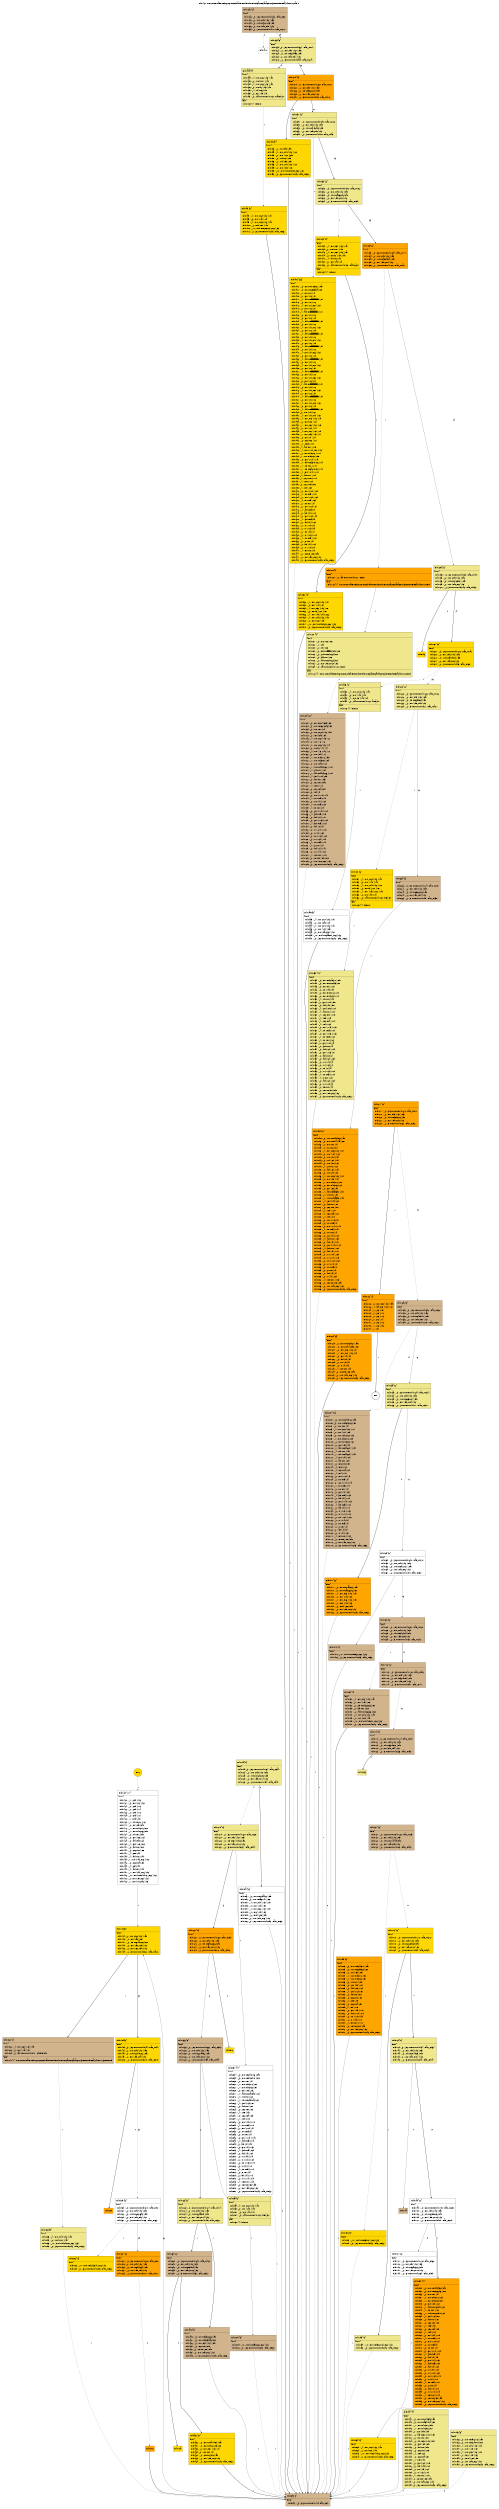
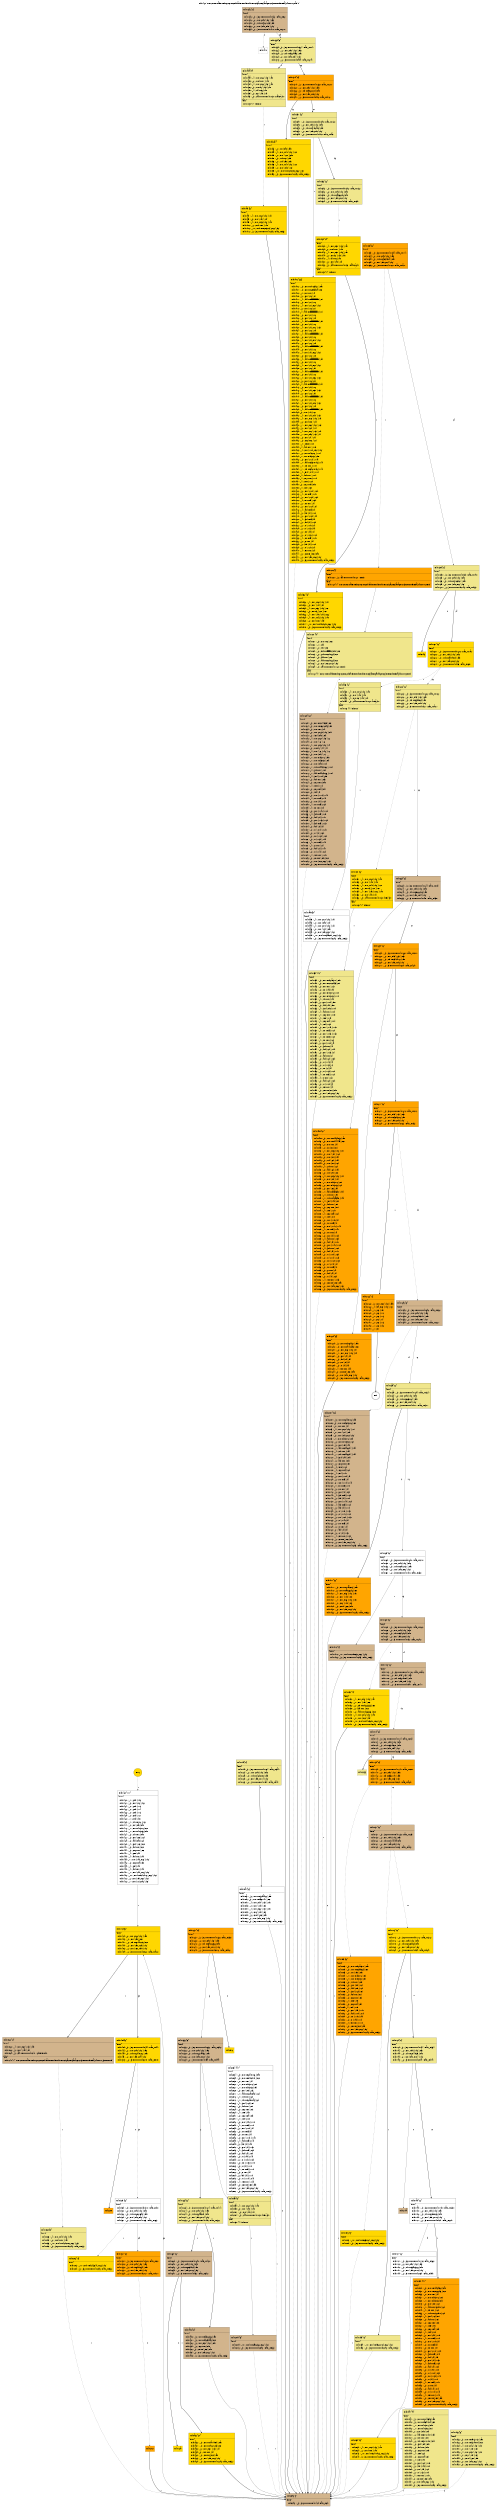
(362, 223) -> none
none -> (396, 956)
(366, 1709) -> (366, 1709)
none -> (392, 1773)
(236, 1838) -> none
